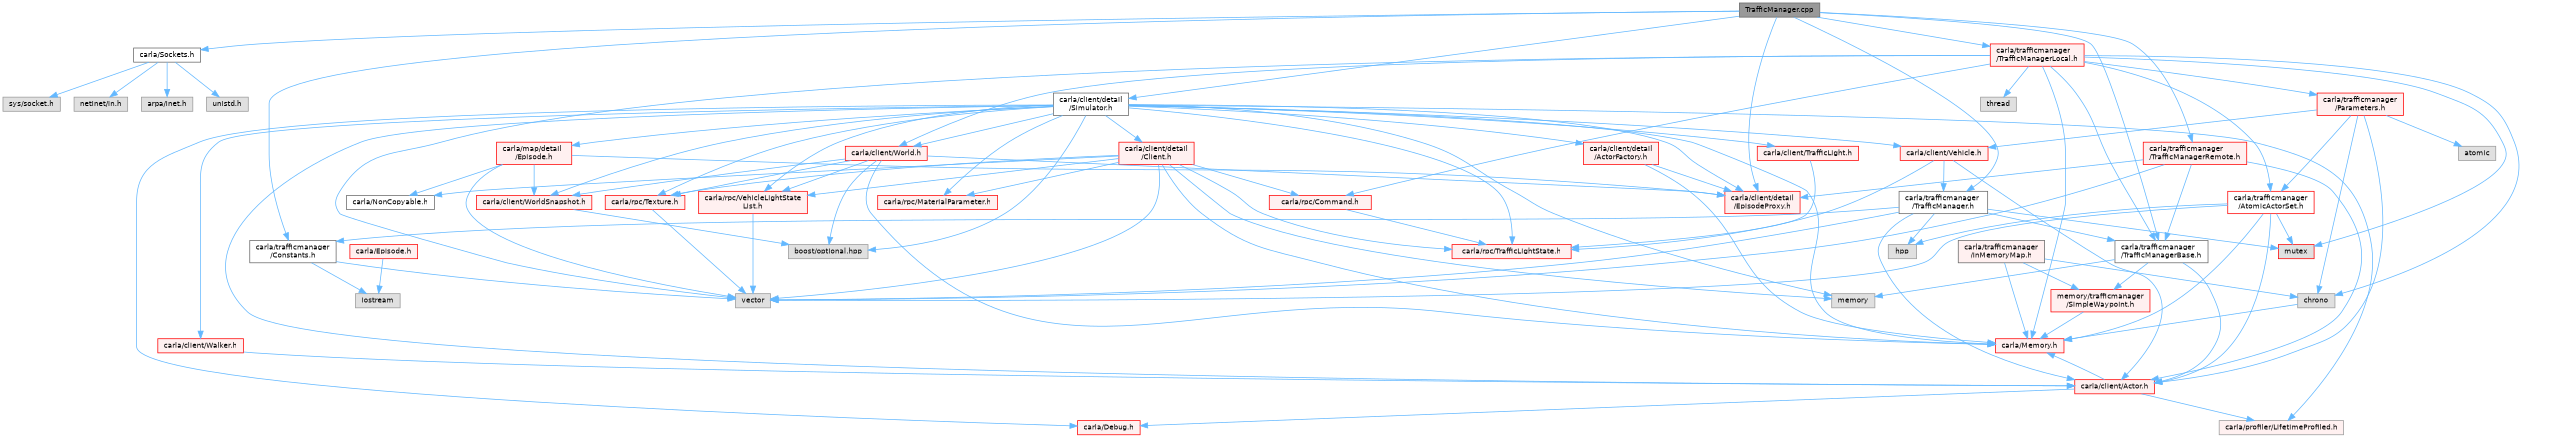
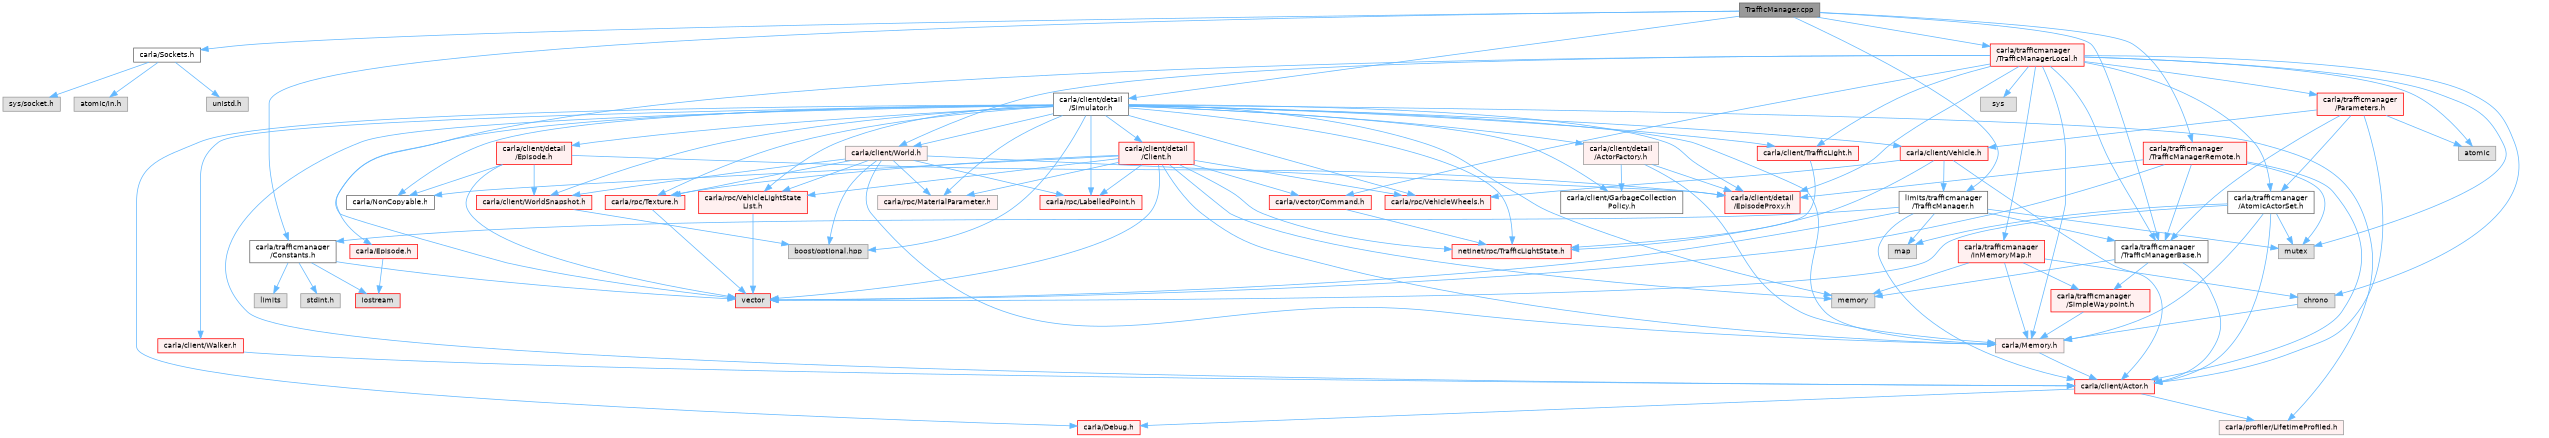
none -> (2286, 69)
none -> (1903, 96)
(1752, 99) -> (1913, 129)
(101, 104) -> (101, 104)
(167, 104) -> none
(1998, 104) -> (1998, 104)
none -> (721, 114)
none -> (657, 117)
none -> (2022, 150)
(534, 153) -> (534, 153)
(886, 153) -> (886, 153)
(1621, 153) -> (1621, 153)
none -> (909, 175)
none -> (2310, 183)
(2341, 192) -> (2249, 171)
(938, 202) -> (938, 202)
none -> (1091, 202)
(1320, 202) -> (1320, 202)
none -> (1438, 202)
none -> (1622, 202)
(1943, 202) -> (1943, 202)
(2271, 202) -> (2271, 202)
(1512, 252) -> (1512, 252)
(1902, 252) -> (1902, 252)
(2001, 252) -> (2001, 252)
(2296, 252) -> (2296, 252)
none -> (1925, 277)
none -> (271, 301)
none -> (320, 301)
(378, 301) -> (378, 301)
(753, 301) -> (753, 301)
(2100, 301) -> (2100, 301)
(2030, 346) -> (2030, 346)
(2079, 367) -> (2065, 365)
